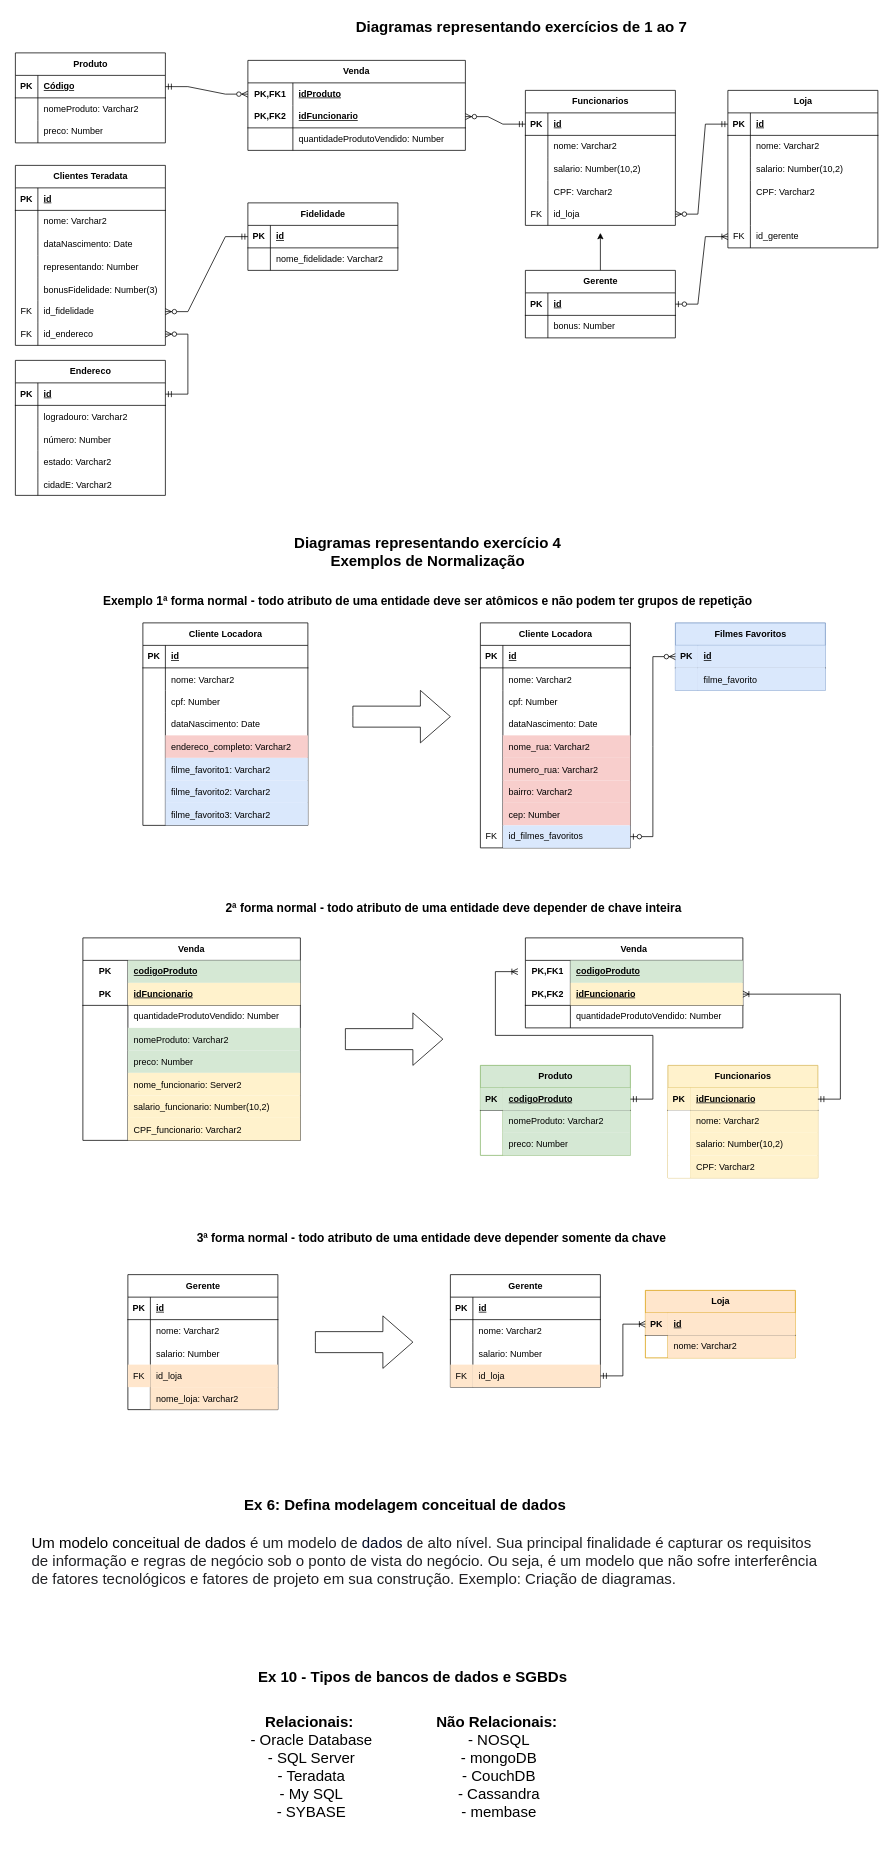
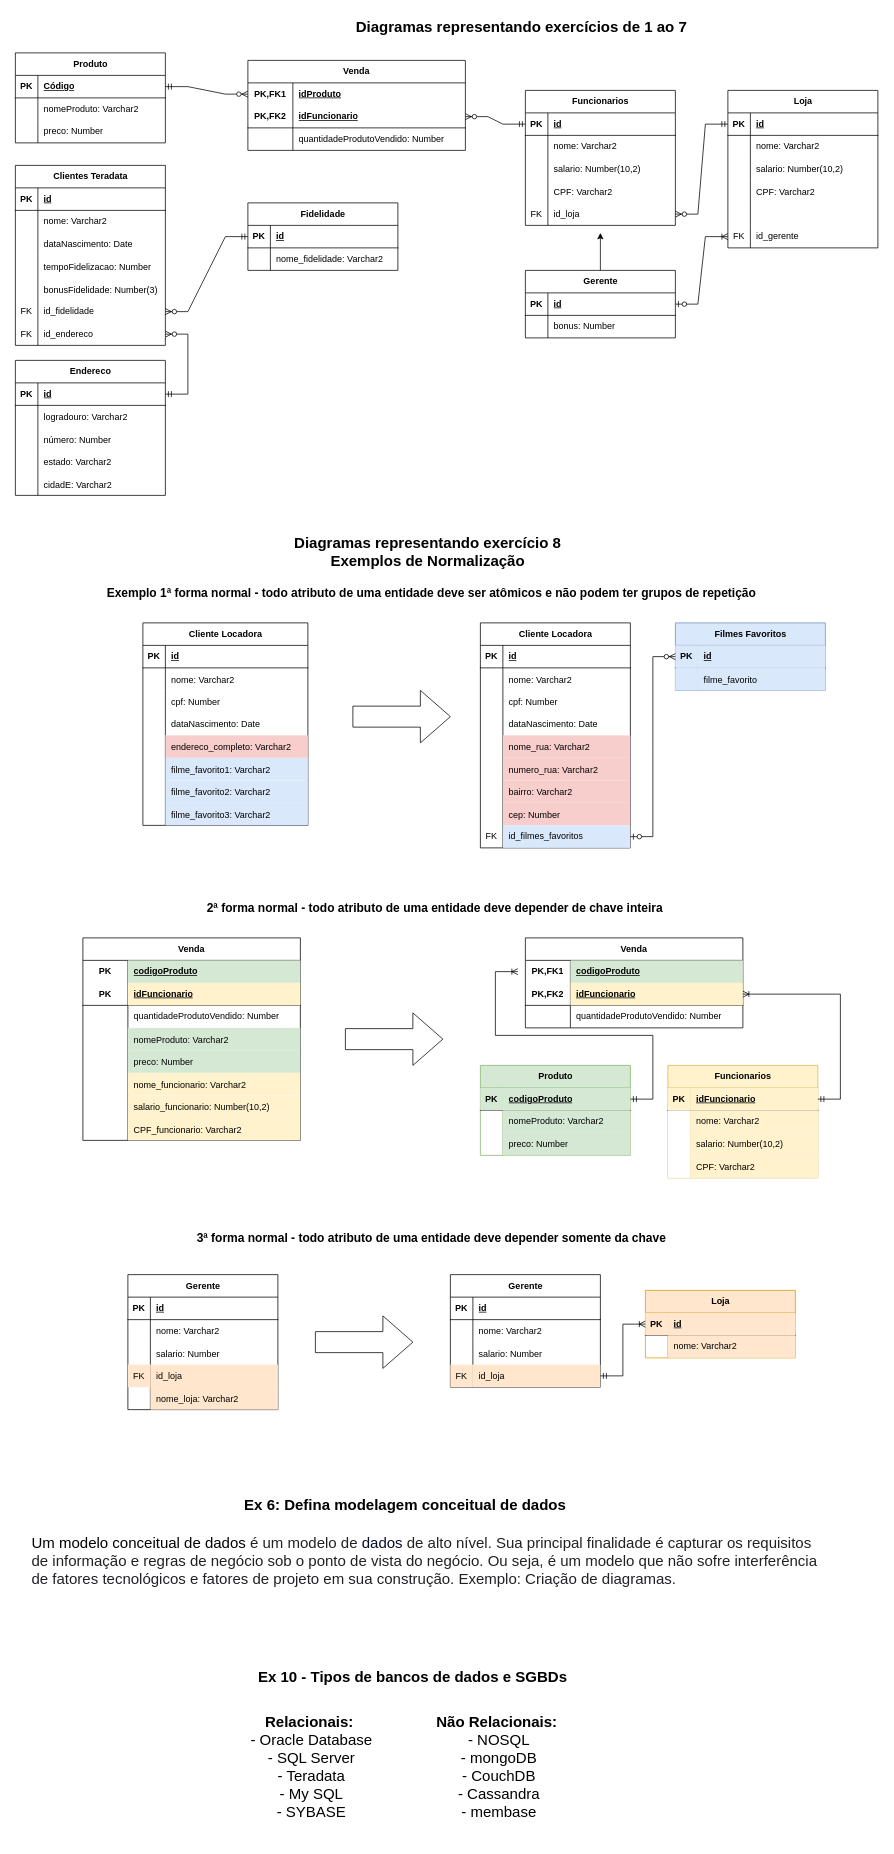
(94, 267) -> (98, 267)
(428, 552) -> (428, 552)
(428, 600) -> (432, 593)
(453, 908) -> (434, 908)
(192, 1085) -> (194, 1085)
